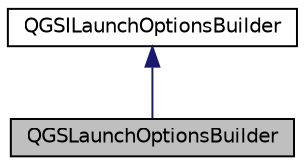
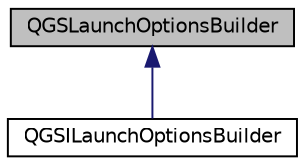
(152, 93) -> (152, 93)
